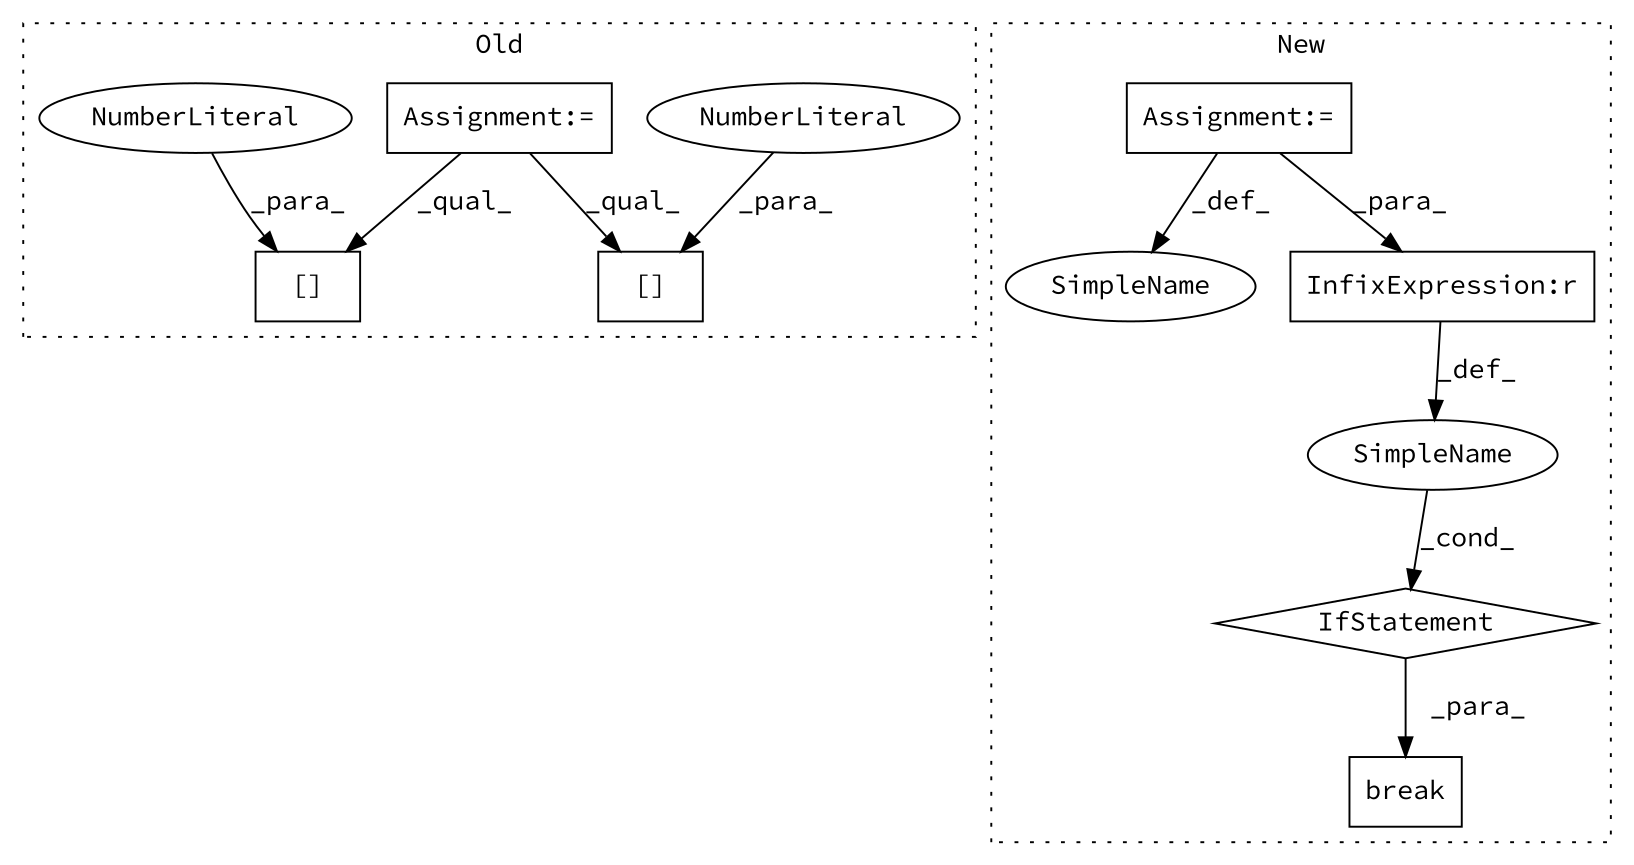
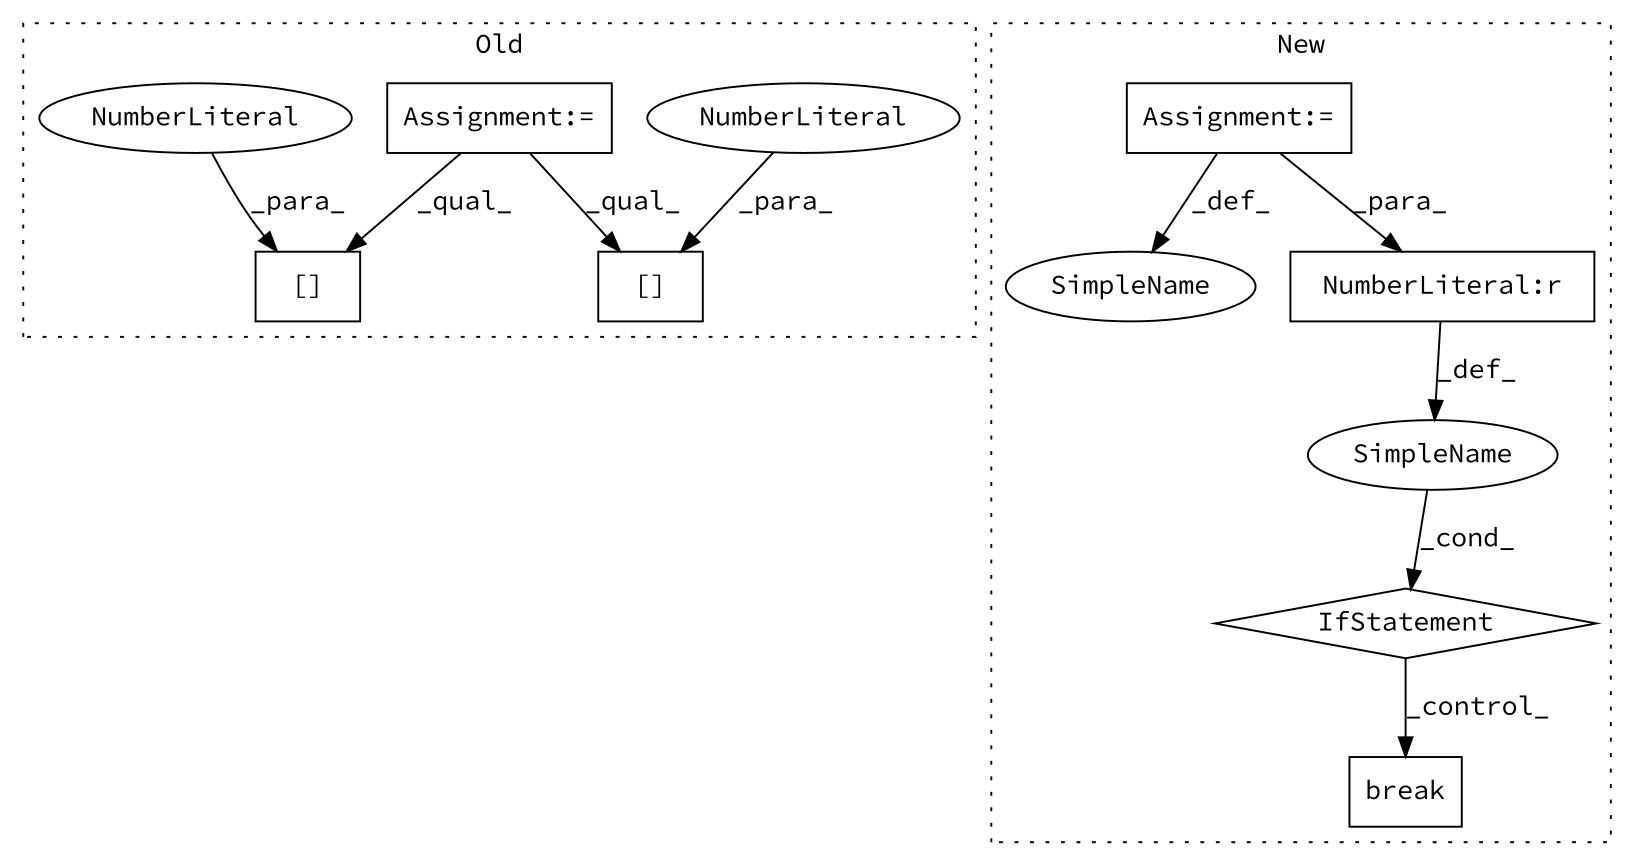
(1442, 287) -> (1442, 287)
(1478, 708) -> (1478, 708)
